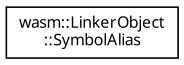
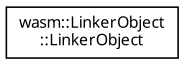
(92, 33) -> (92, 33)
